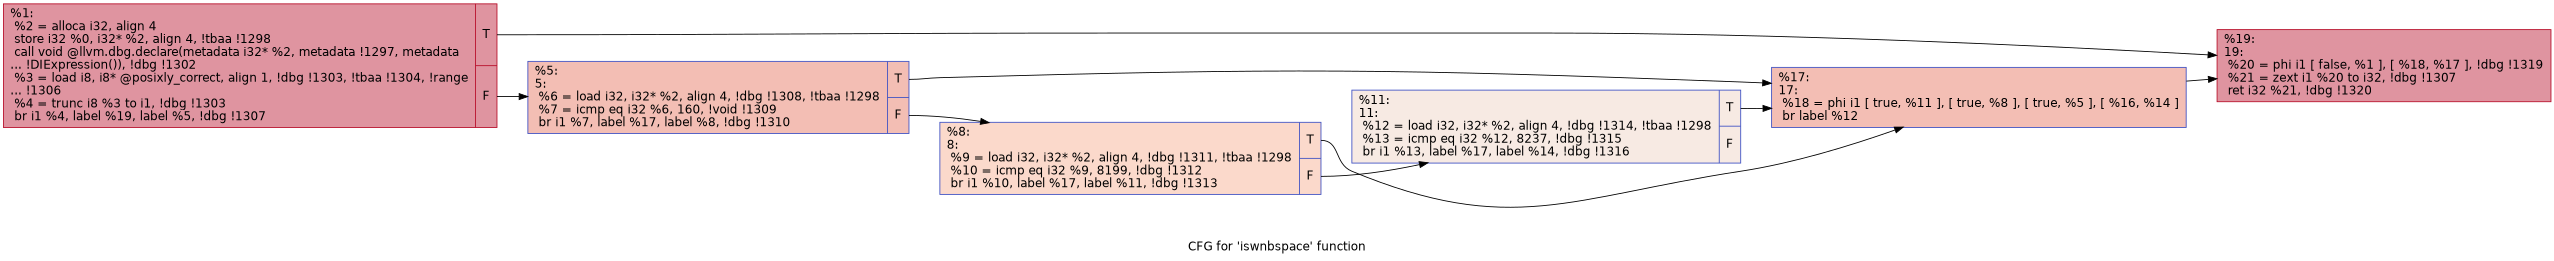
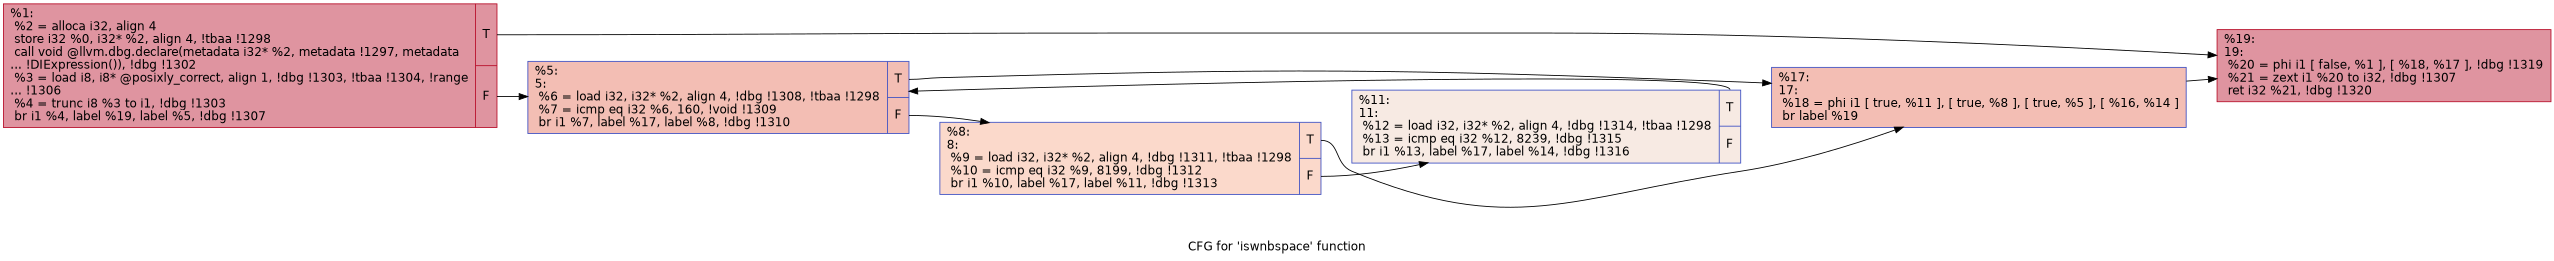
(1752, 109) -> (1324, 81)
(1819, 116) -> (1819, 116)
(1490, 139) -> (1490, 139)
